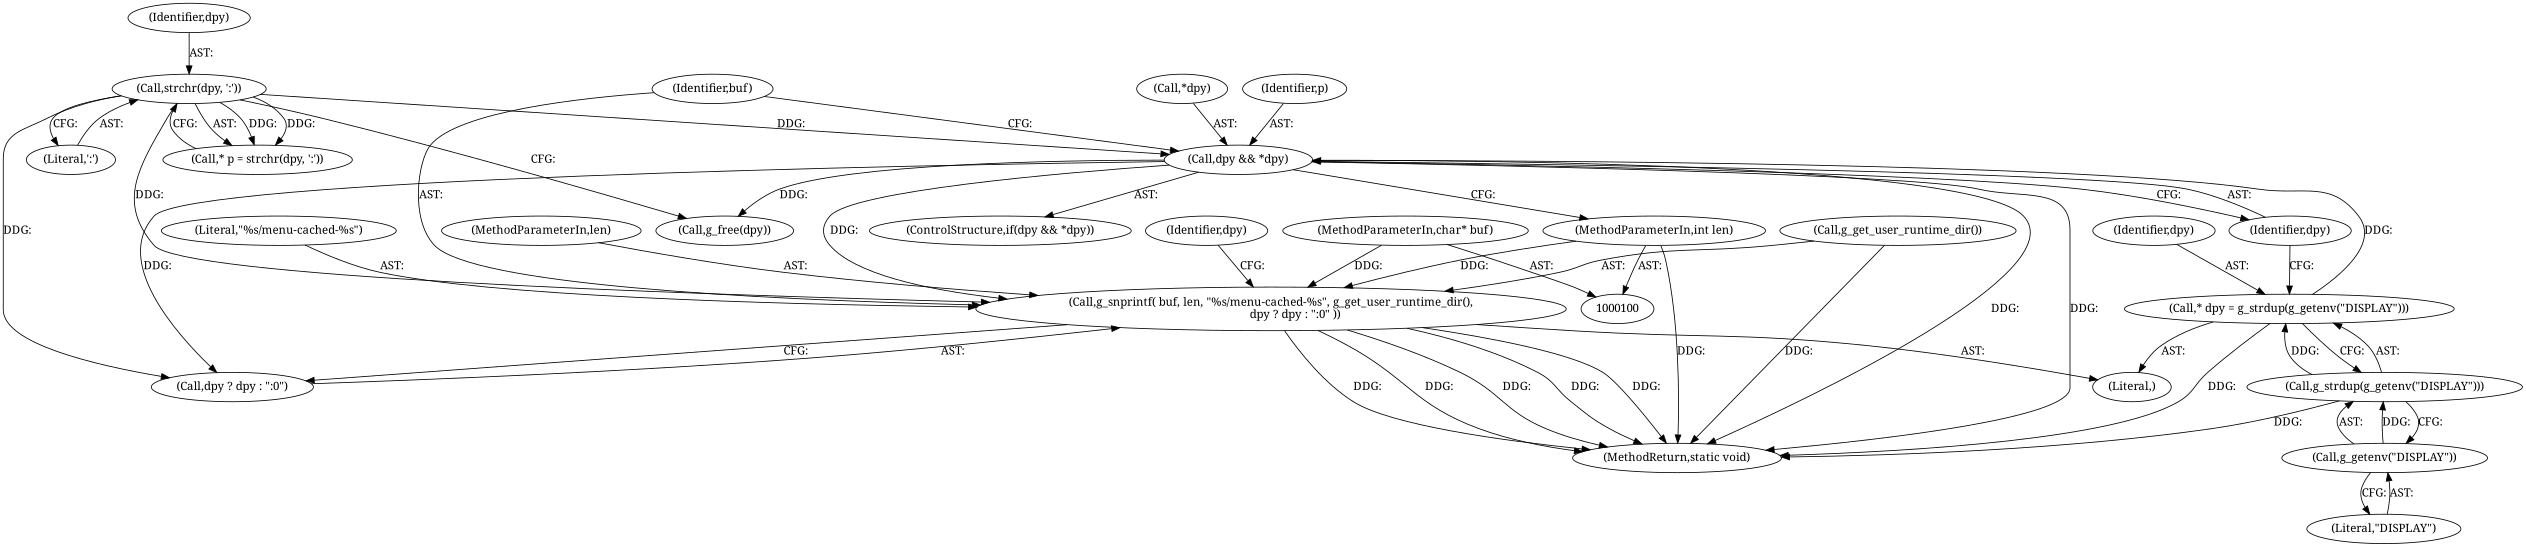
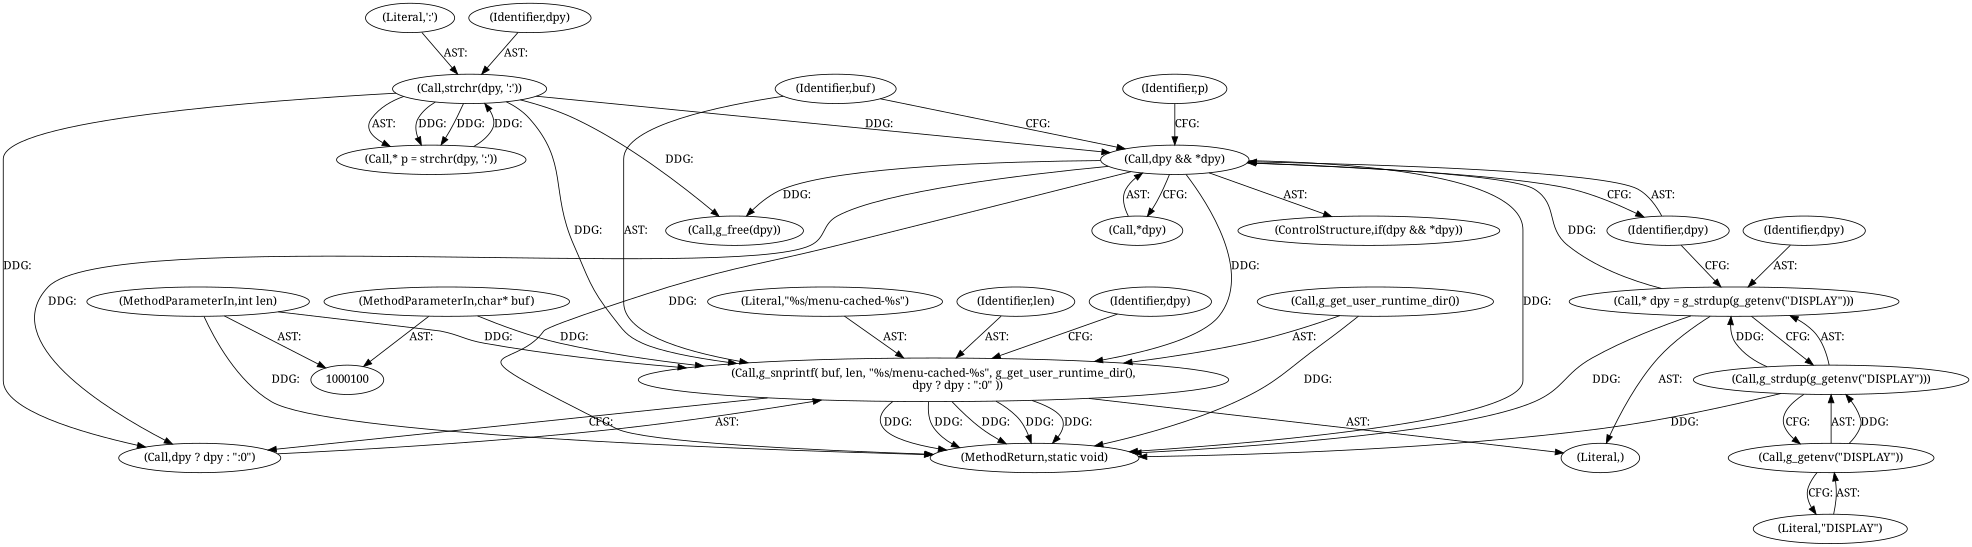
(75, 106) -> none
(187, 124) -> (510, 124)
(1283, 124) -> (1189, 124)
(545, 160) -> (681, 160)
(1437, 194) -> (1162, 192)
(541, 231) -> (1016, 302)
